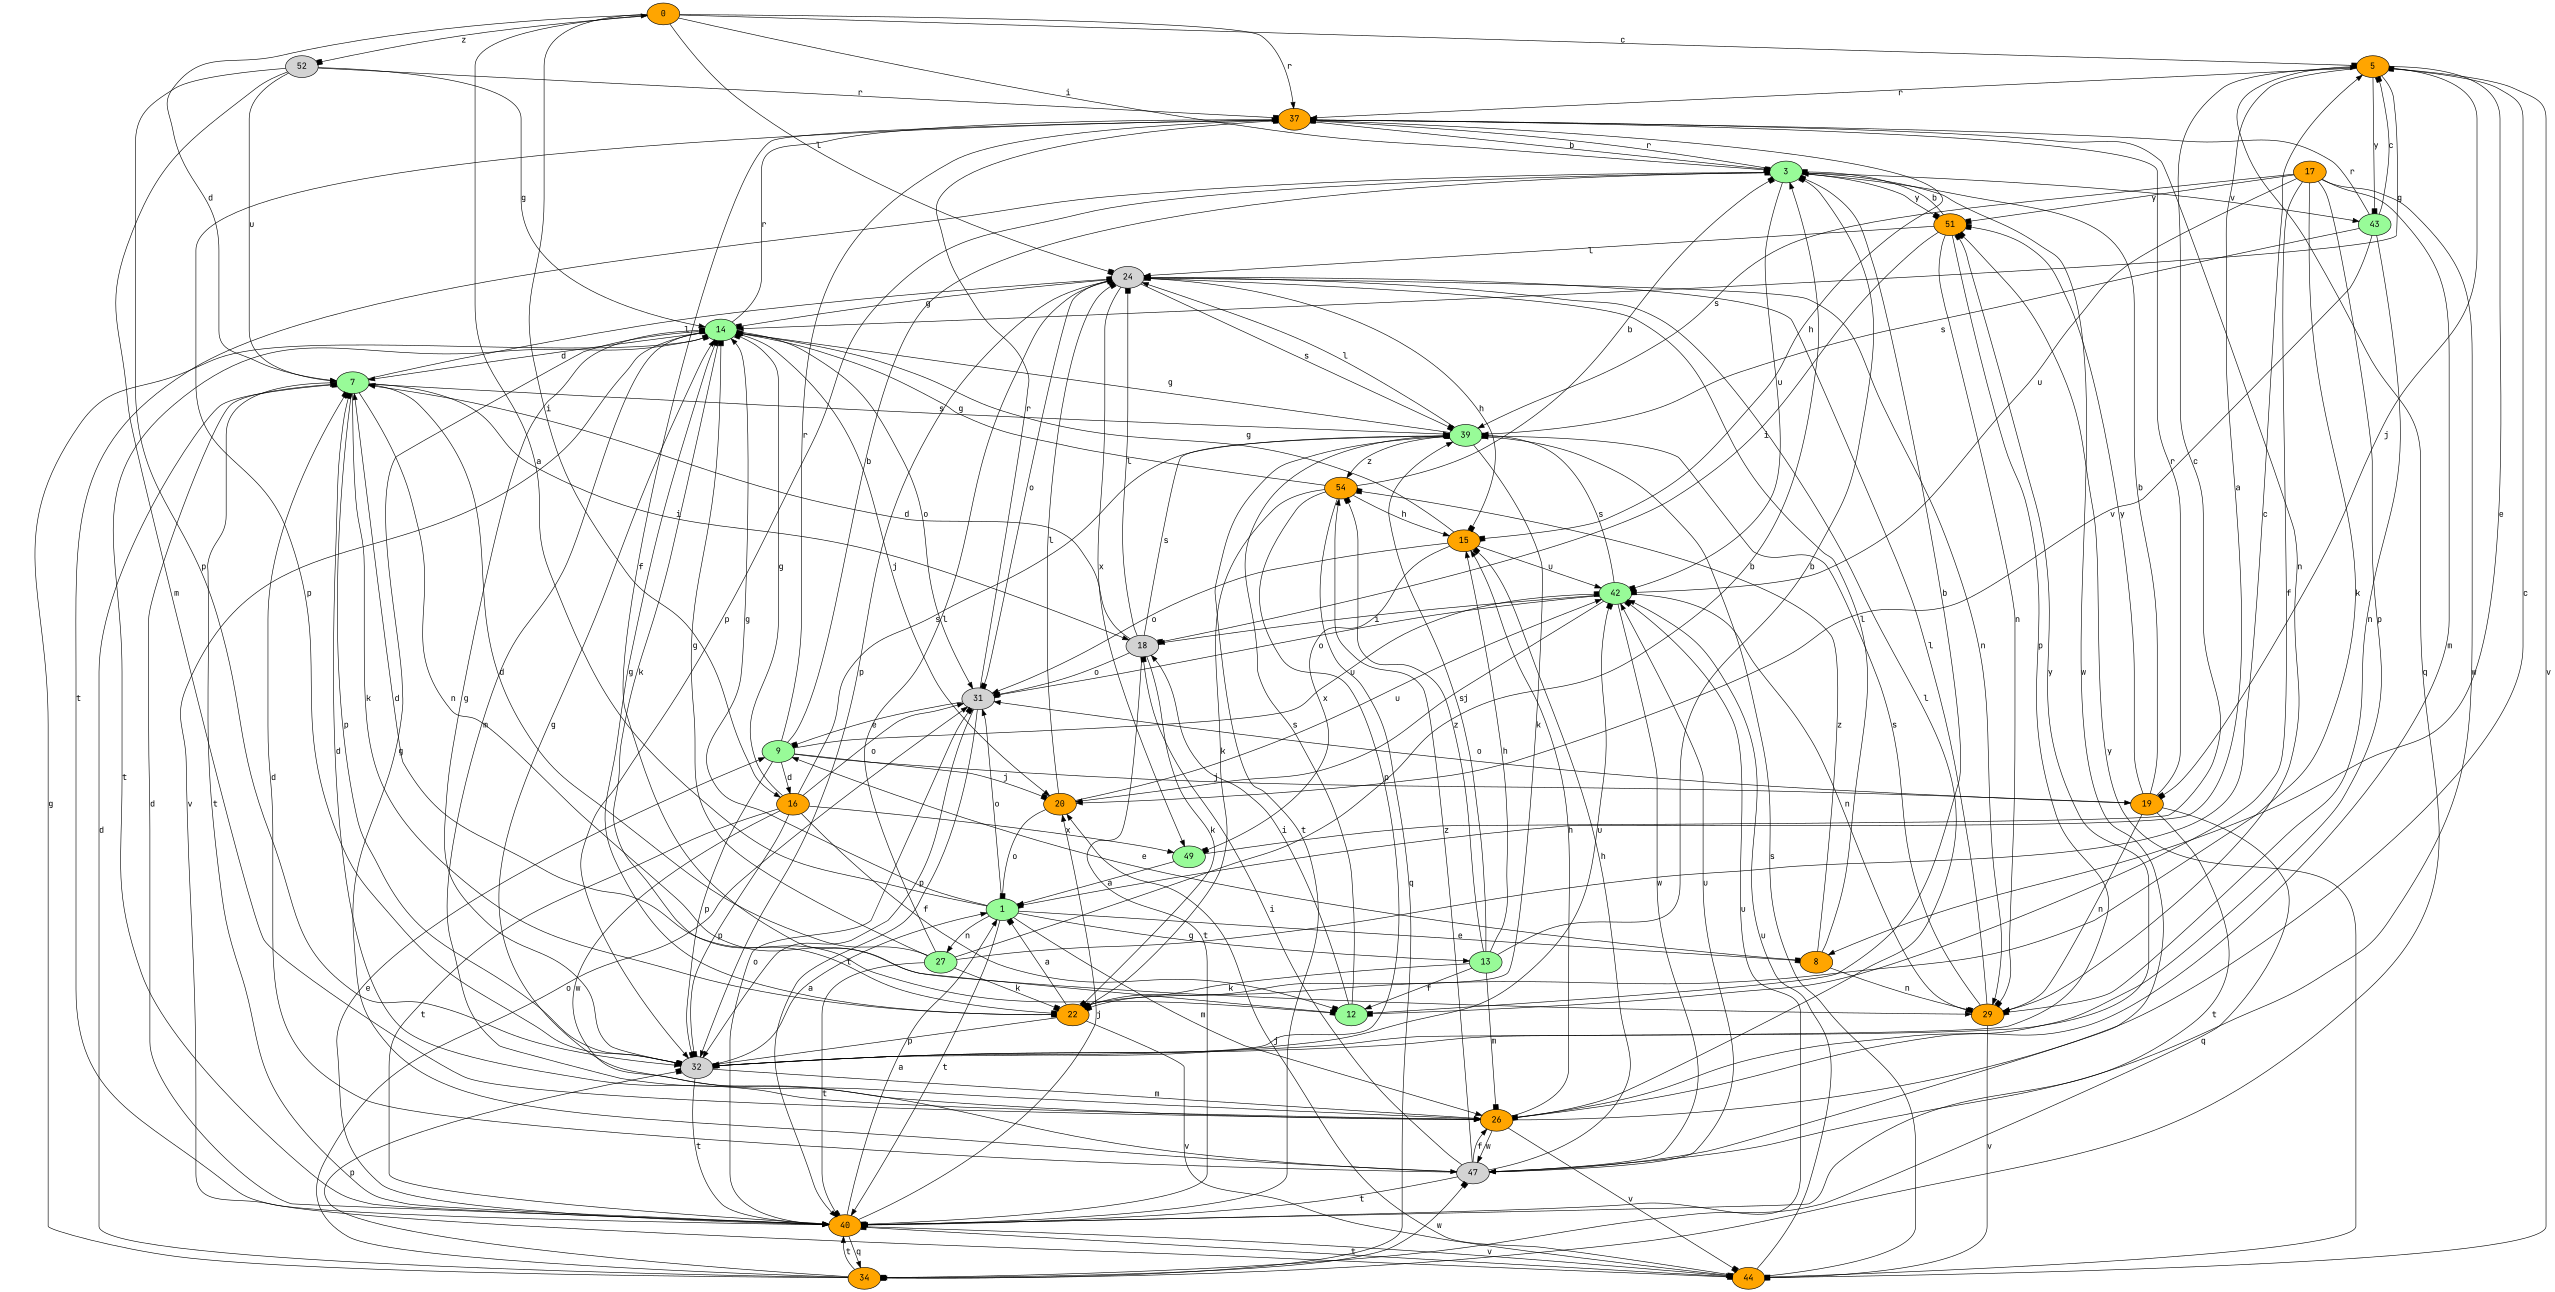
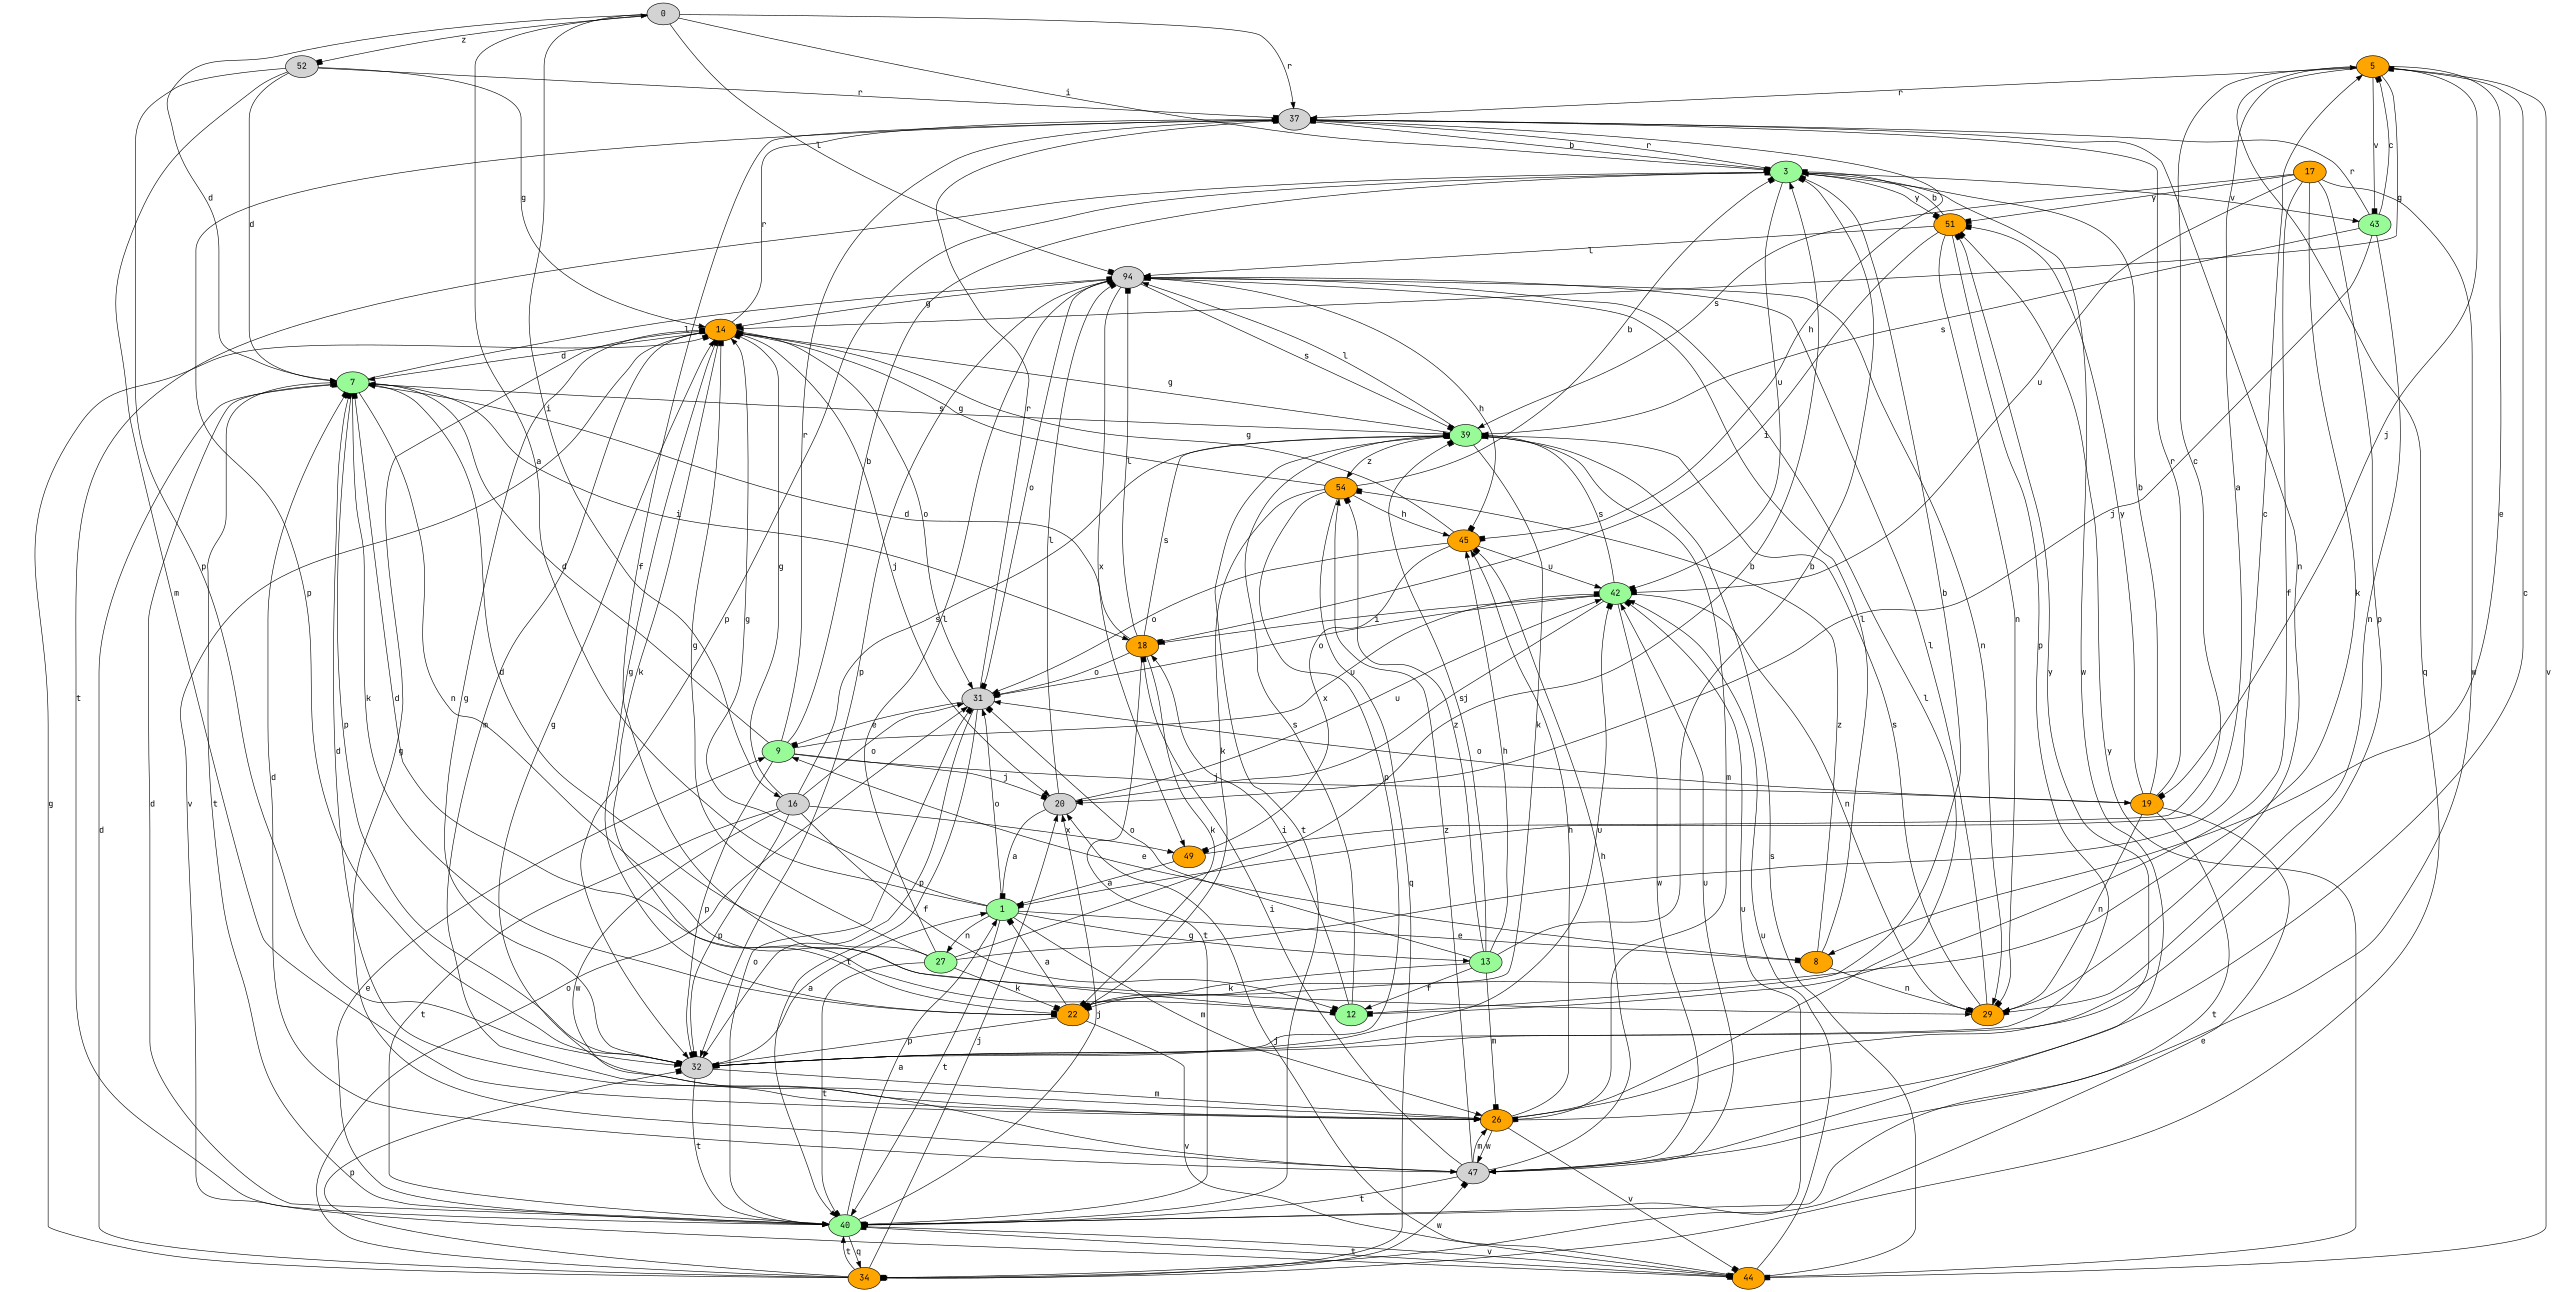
(663, 14) -> (663, 14)
(1515, 40) -> none
(1294, 119) -> (1294, 119)
(2376, 146) -> (2376, 146)
(252, 225) -> (252, 225)
(1128, 277) -> (1128, 277)
(721, 330) -> (721, 330)
(2113, 514) -> (2113, 514)
(1464, 541) -> (1464, 541)
(1142, 646) -> (1142, 646)
(1450, 681) -> (1450, 681)
(785, 775) -> (558, 568)
(122, 798) -> none
(793, 804) -> (793, 804)
(1060, 804) -> (1060, 804)
(2312, 855) -> (1726, 774)
(1015, 857) -> (1015, 857)
(1189, 857) -> (1189, 857)
none -> (1246, 893)
(669, 918) -> (669, 918)
(2204, 1041) -> (2204, 1041)
none -> (972, 1048)
(1480, 1147) -> (1480, 1147)
(845, 1226) -> (845, 1226)
(1981, 1240) -> none
